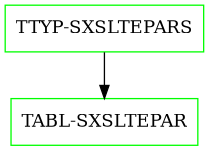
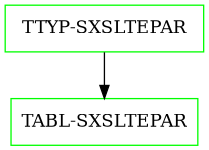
(104, 29) -> (104, 29)
